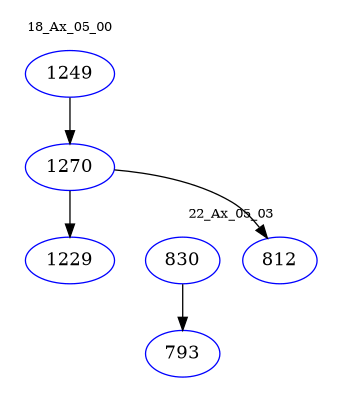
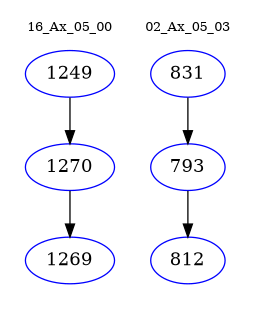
(70, 28) -> (70, 28)
(193, 185) -> (188, 207)
(231, 214) -> (188, 28)
(70, 260) -> (70, 260)
(183, 260) -> (188, 74)
